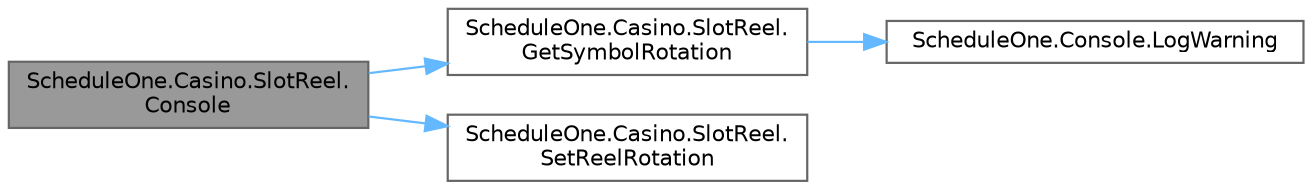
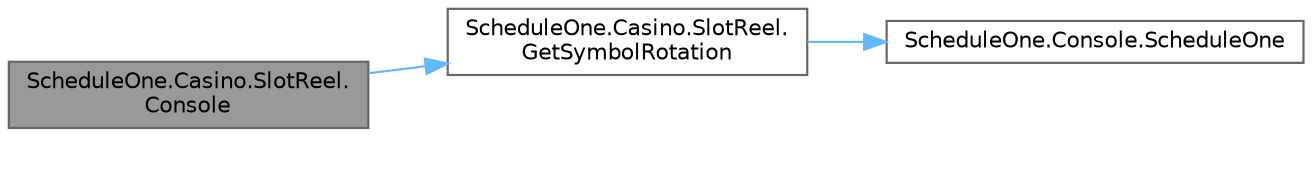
(1095, 42) -> (1095, 42)
(627, 148) -> none
